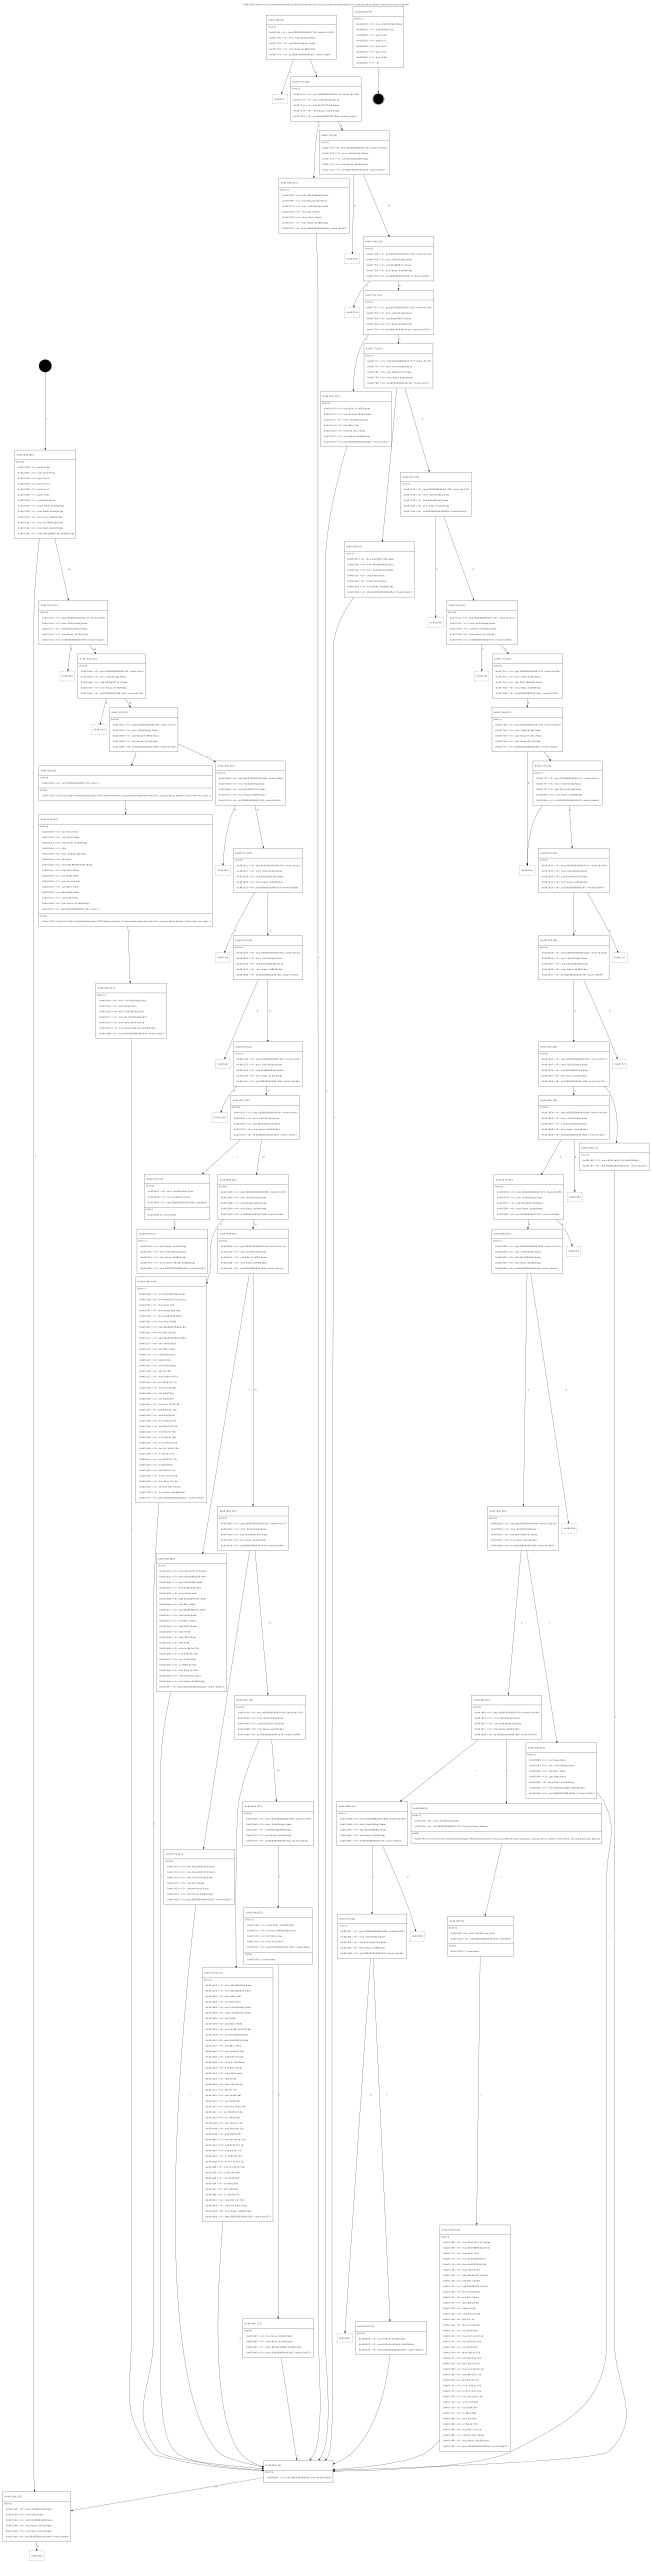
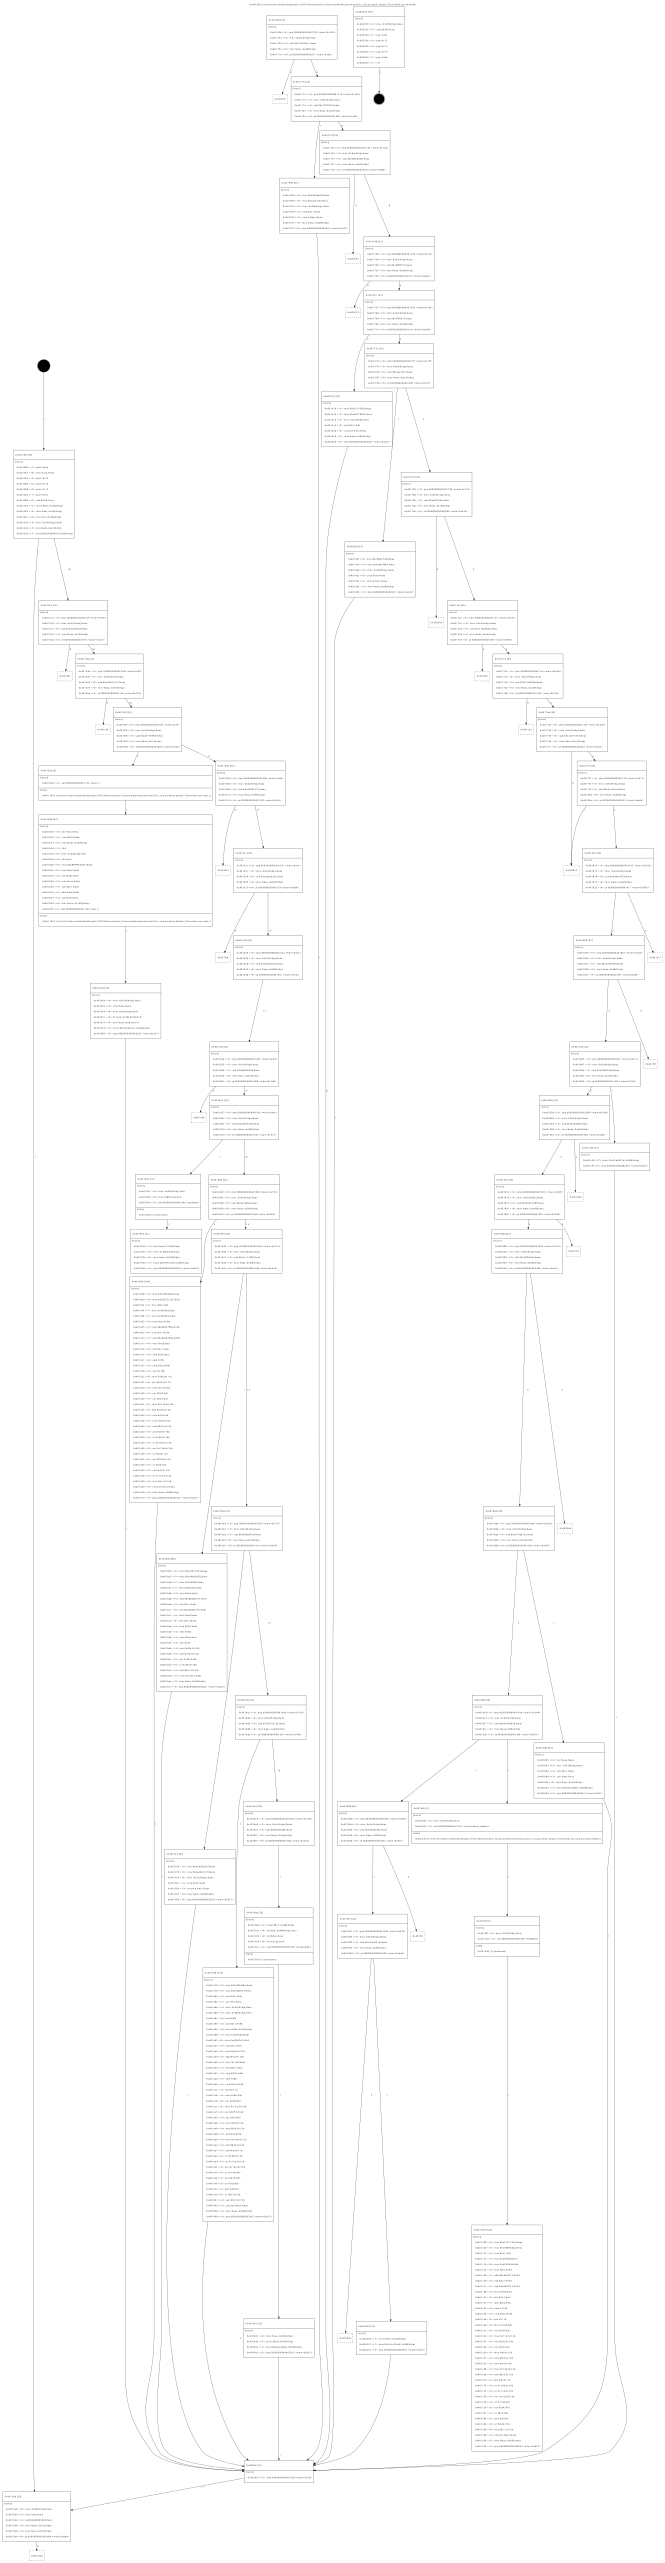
none -> (526, 730)
(223, 1064) -> none
(391, 2463) -> none
